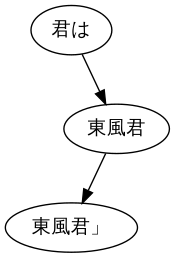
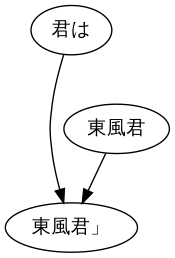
(91, 73) -> (50, 122)
